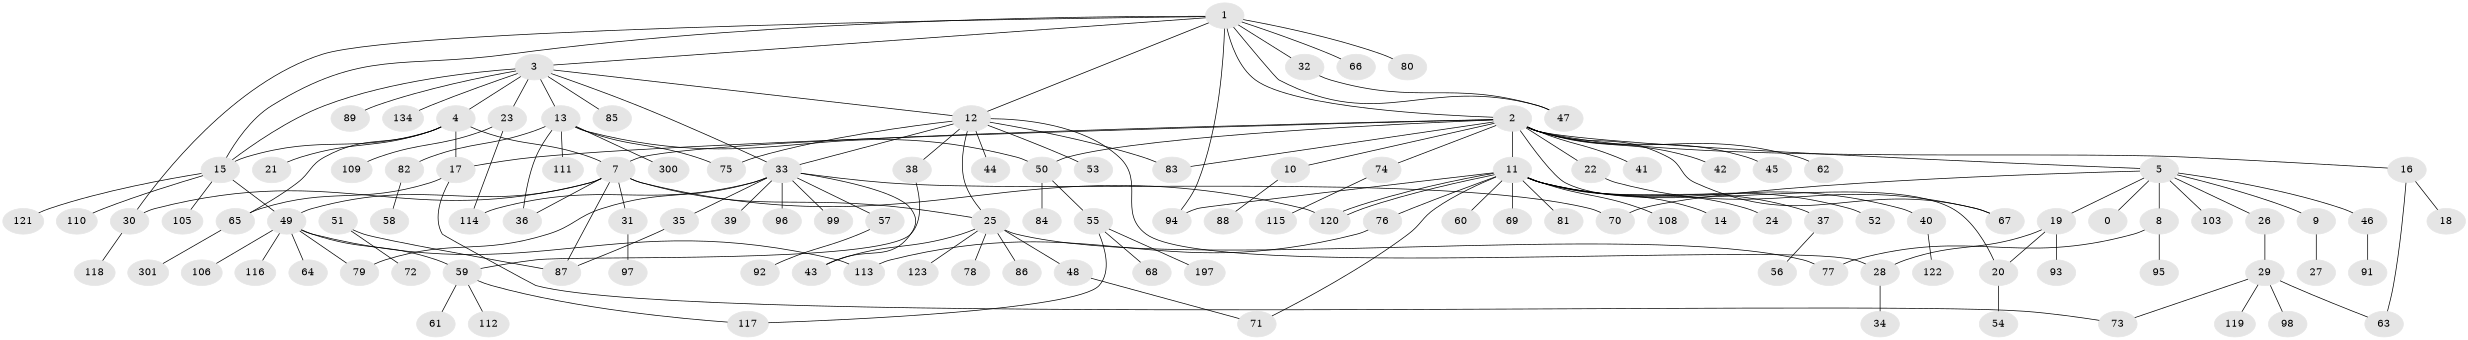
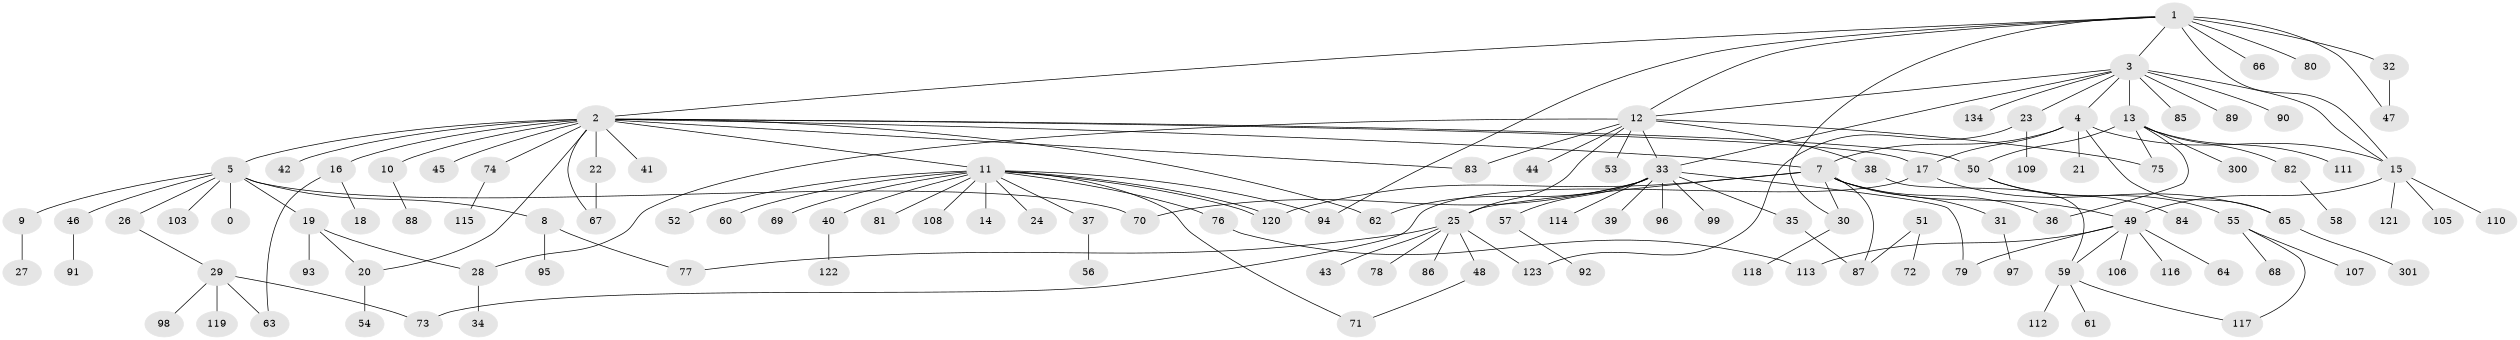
none -> (2284, 119)
(488, 170) -> (1756, 218)
(914, 215) -> (1520, 197)
(1205, 273) -> (2355, 273)
